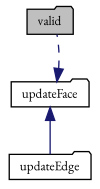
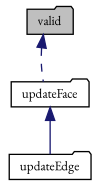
(59, 51) -> (41, 65)
